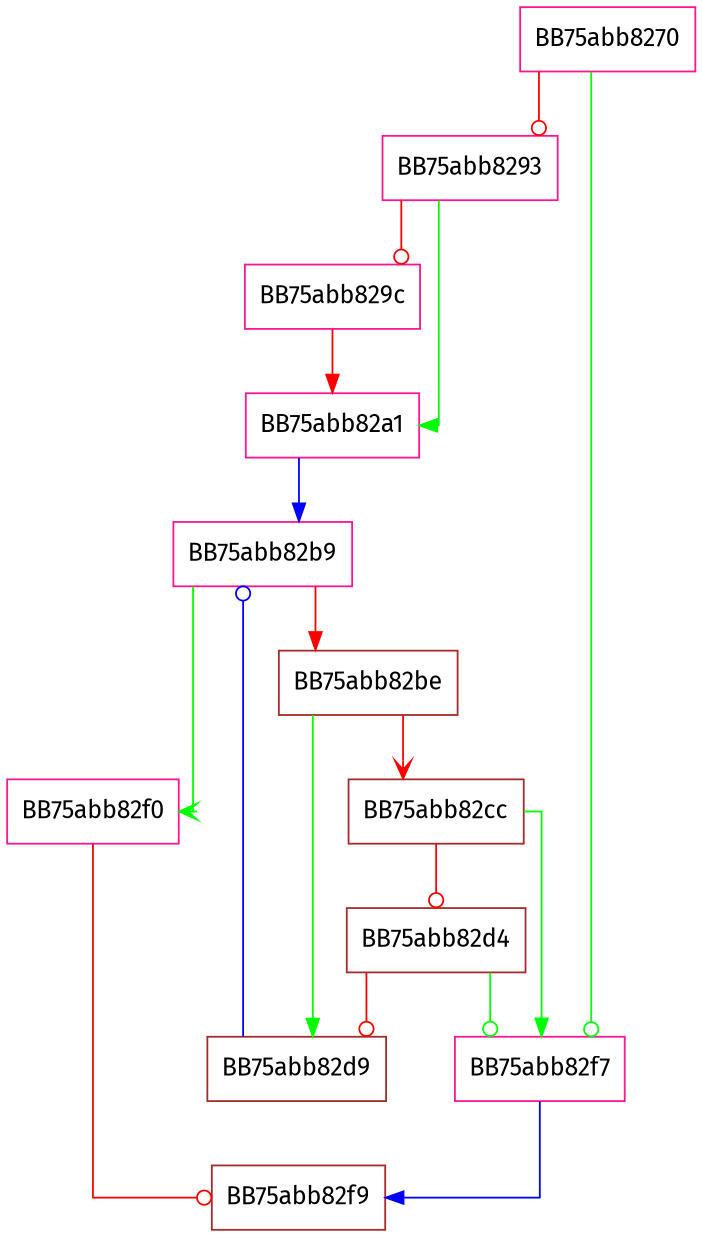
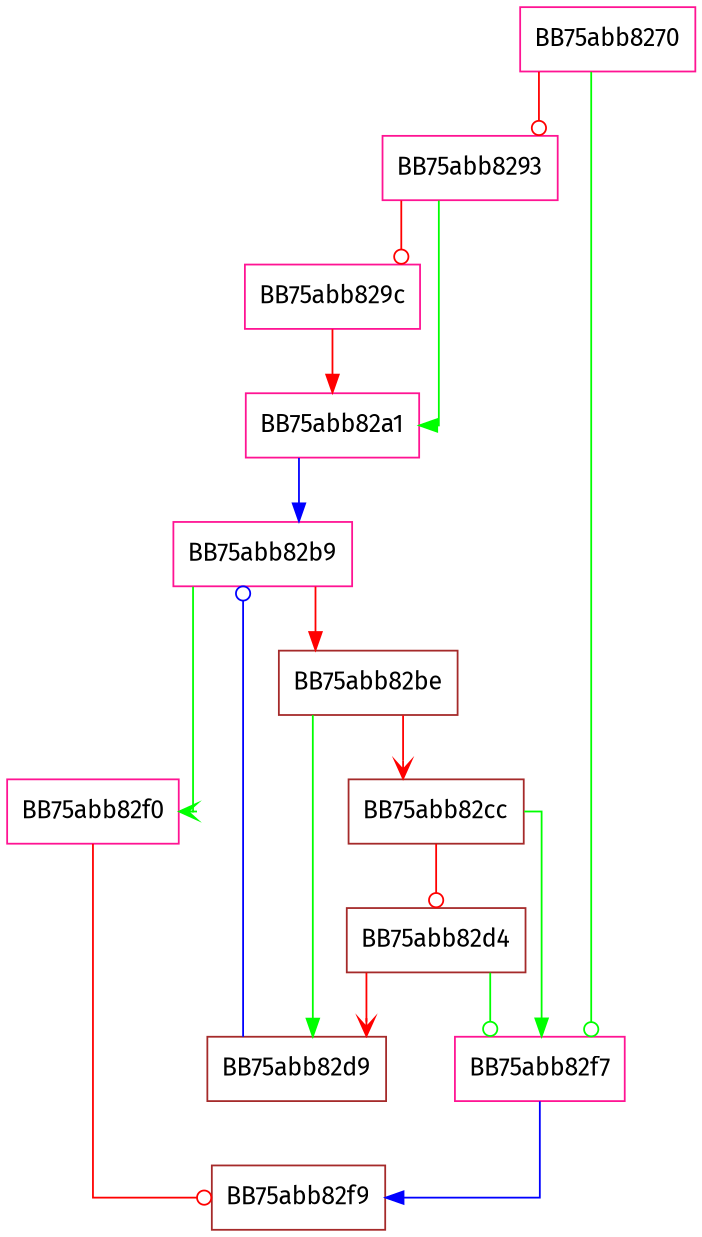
(366, 997) -> (366, 997)
